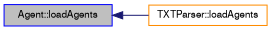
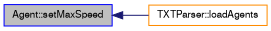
(58, 15) -> (58, 15)
